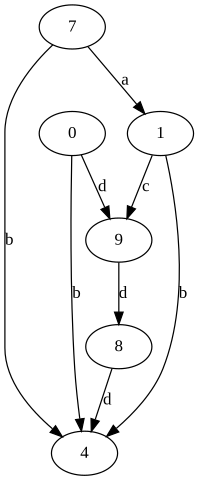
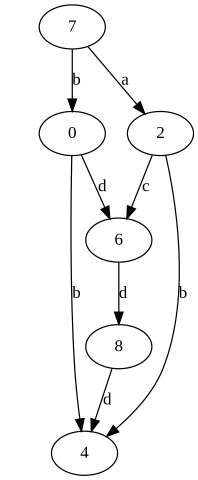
(160, 134) -> (160, 134)
(5, 237) -> (72, 74)
(119, 240) -> (119, 240)
